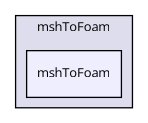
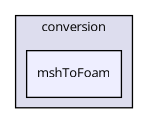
(74, 28) -> (74, 28)
